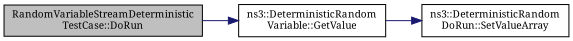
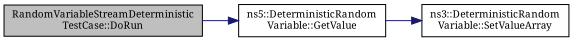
(312, 21) -> (312, 21)
(495, 21) -> (495, 21)
